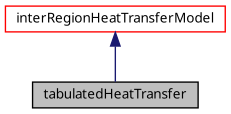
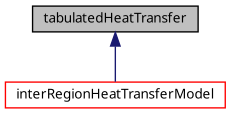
(115, 64) -> (115, 64)
